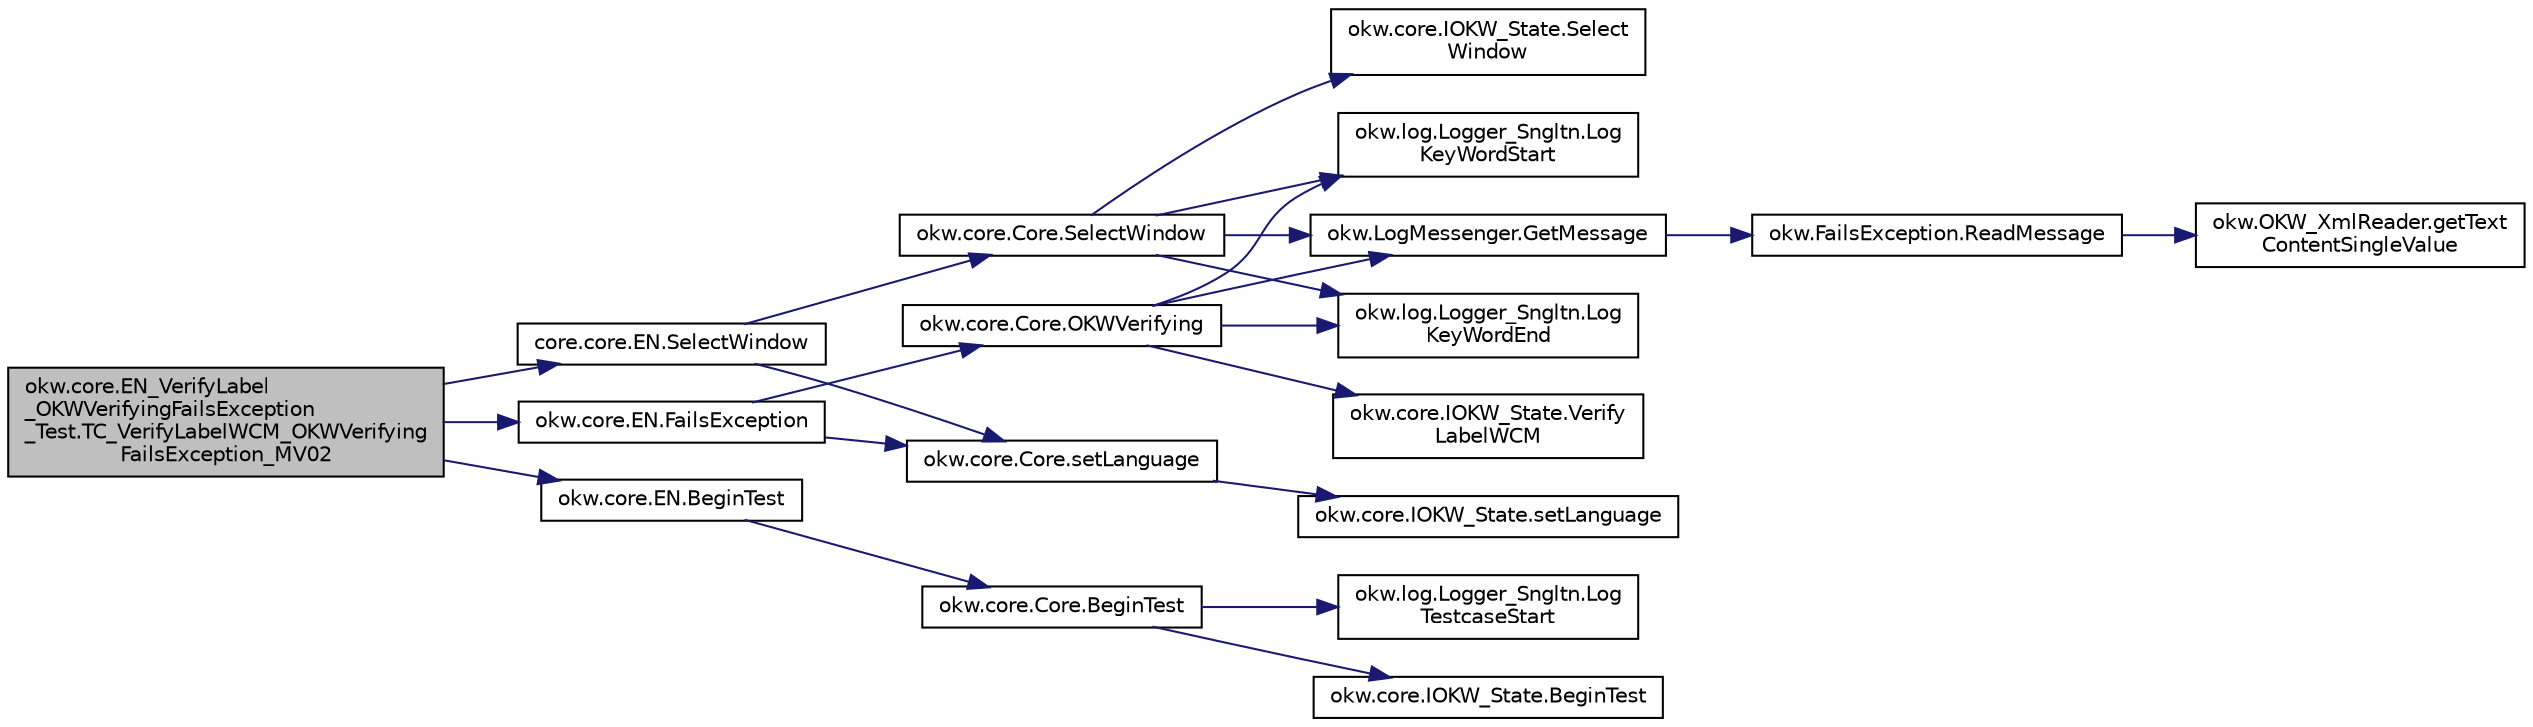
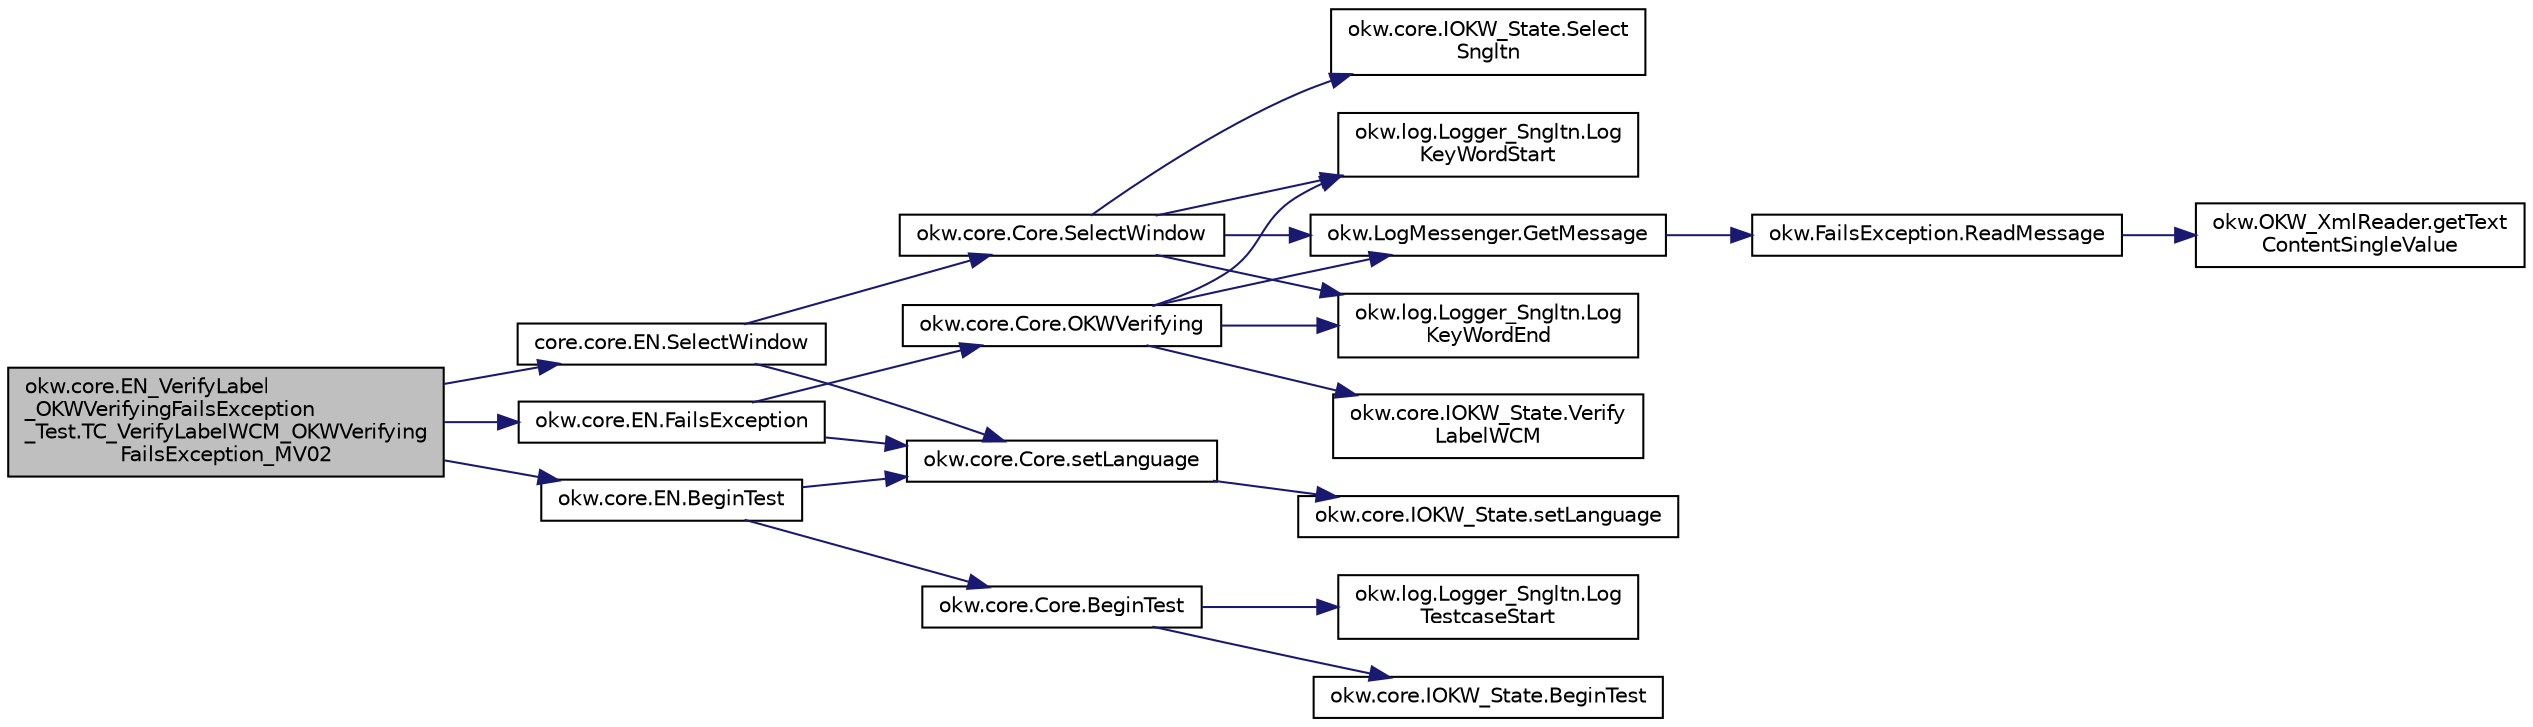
(1488, 42) -> (1488, 42)
none -> (844, 483)
